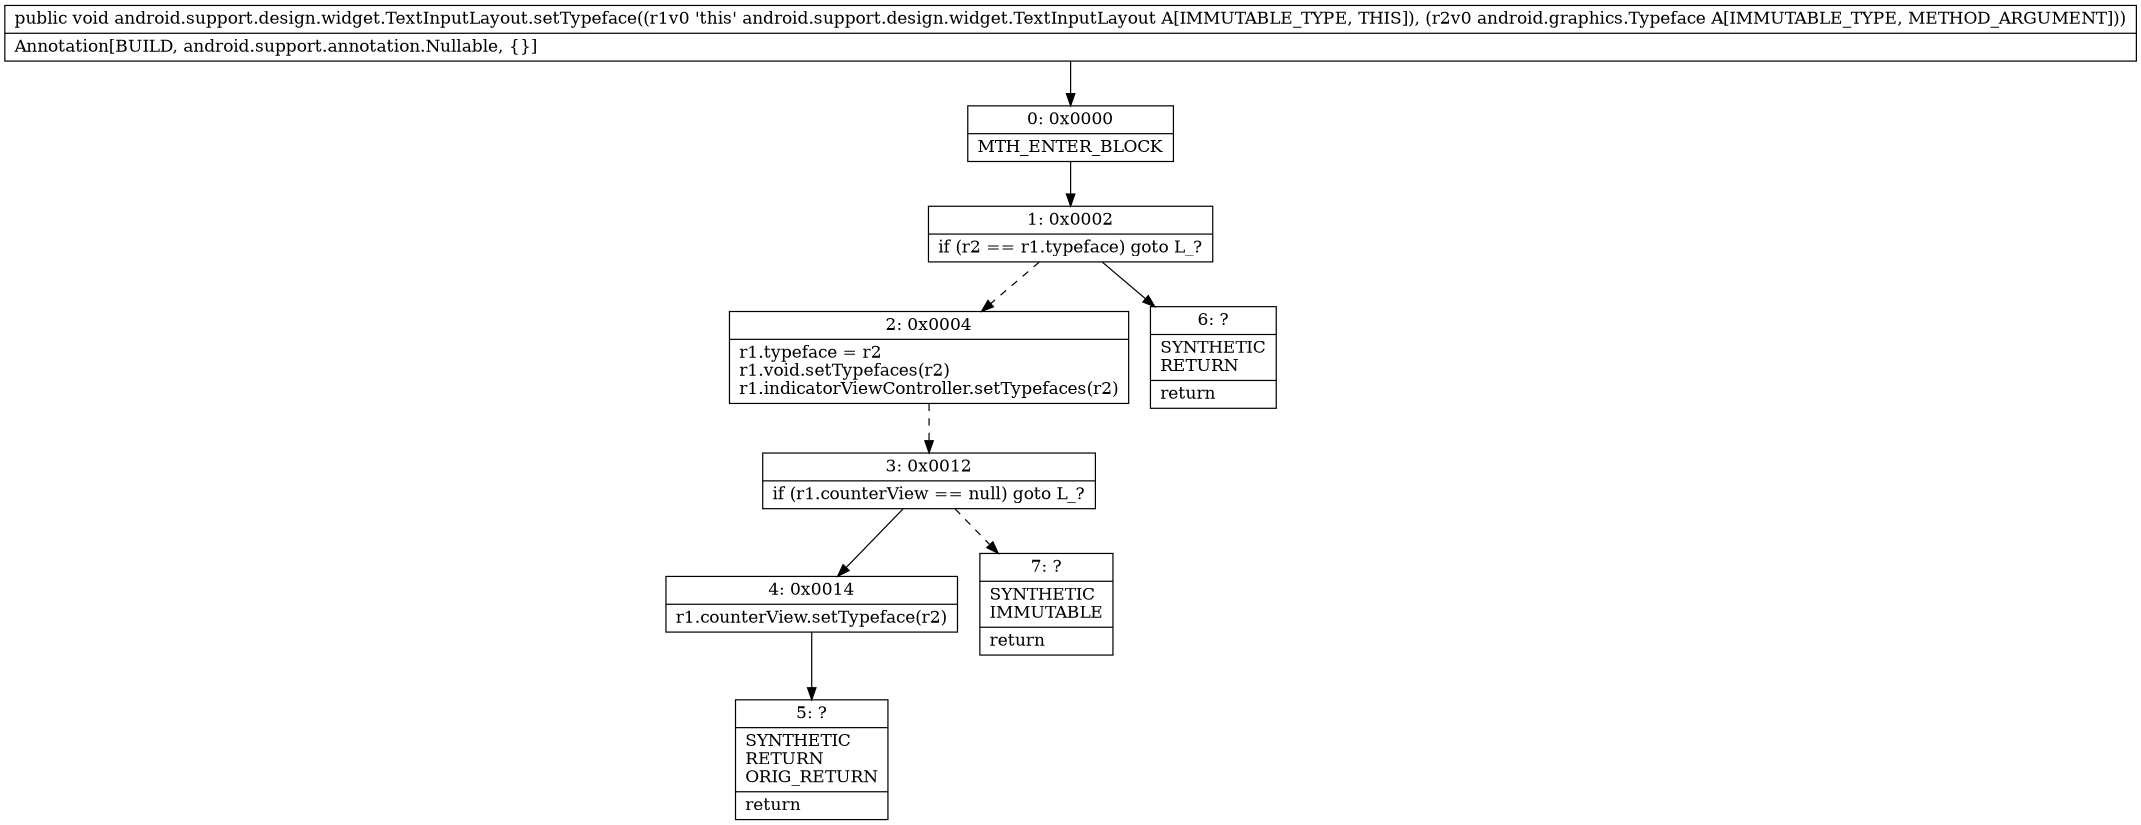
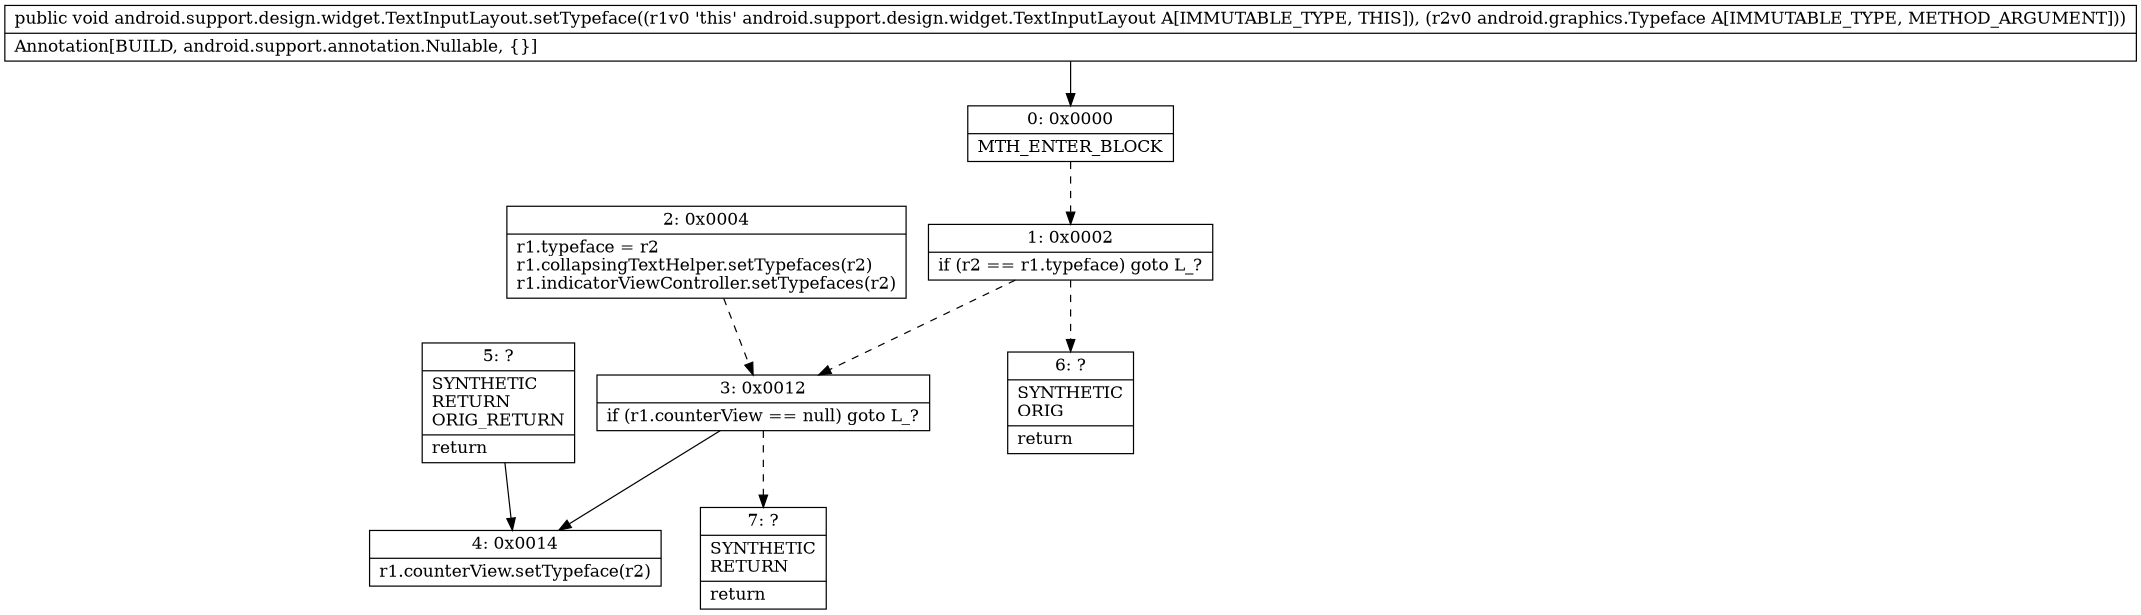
(1071, 178) -> (1071, 187)
(1124, 280) -> (1071, 310)
(1015, 283) -> (923, 325)
(1199, 366) -> (1041, 411)
(845, 371) -> (695, 266)
(1046, 613) -> (749, 567)
(812, 660) -> (508, 490)
